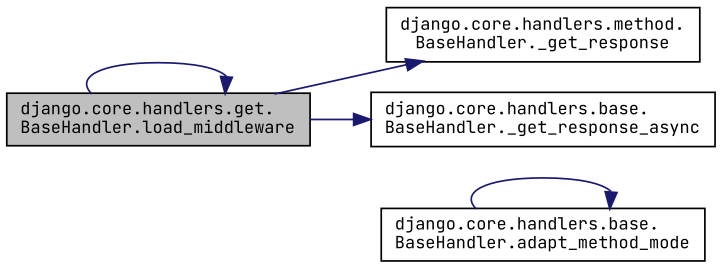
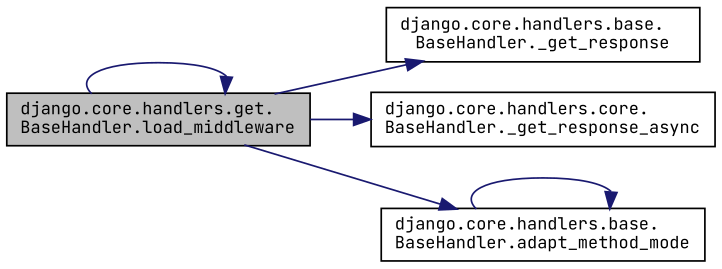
(543, 35) -> (543, 35)
(543, 119) -> (543, 119)
none -> (342, 174)
